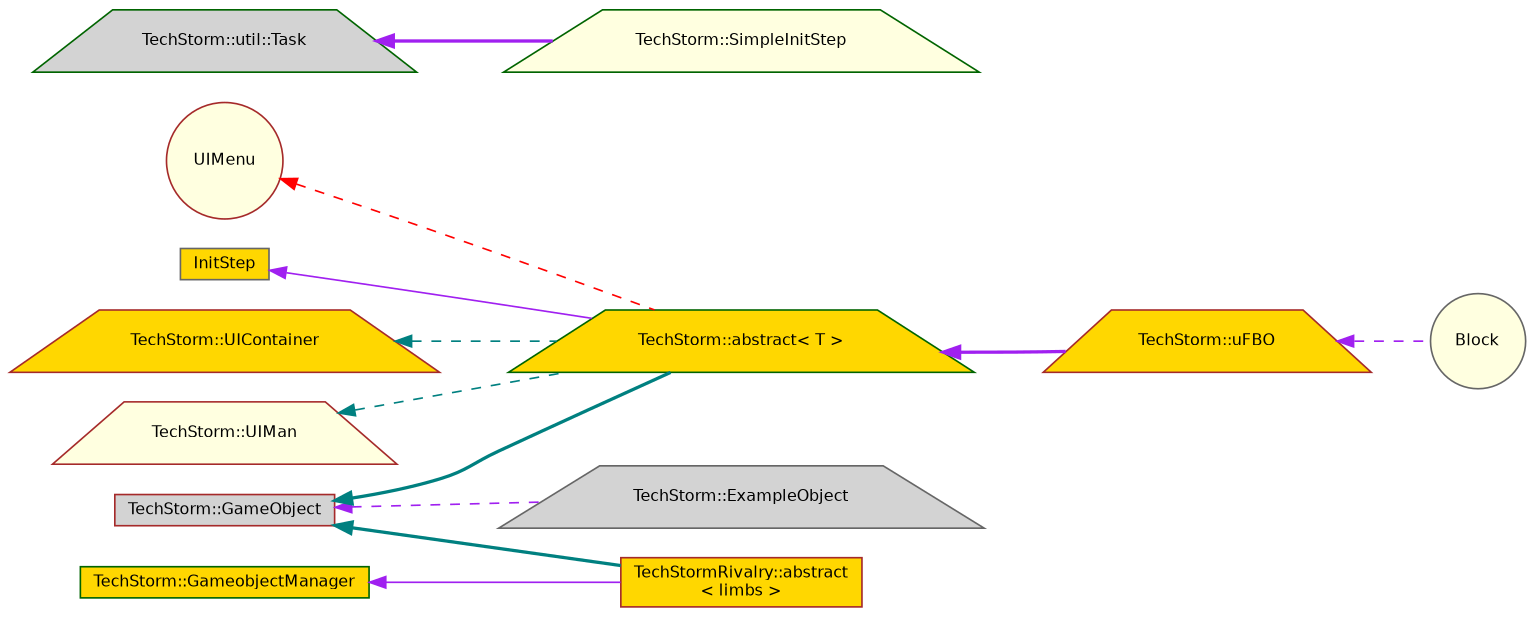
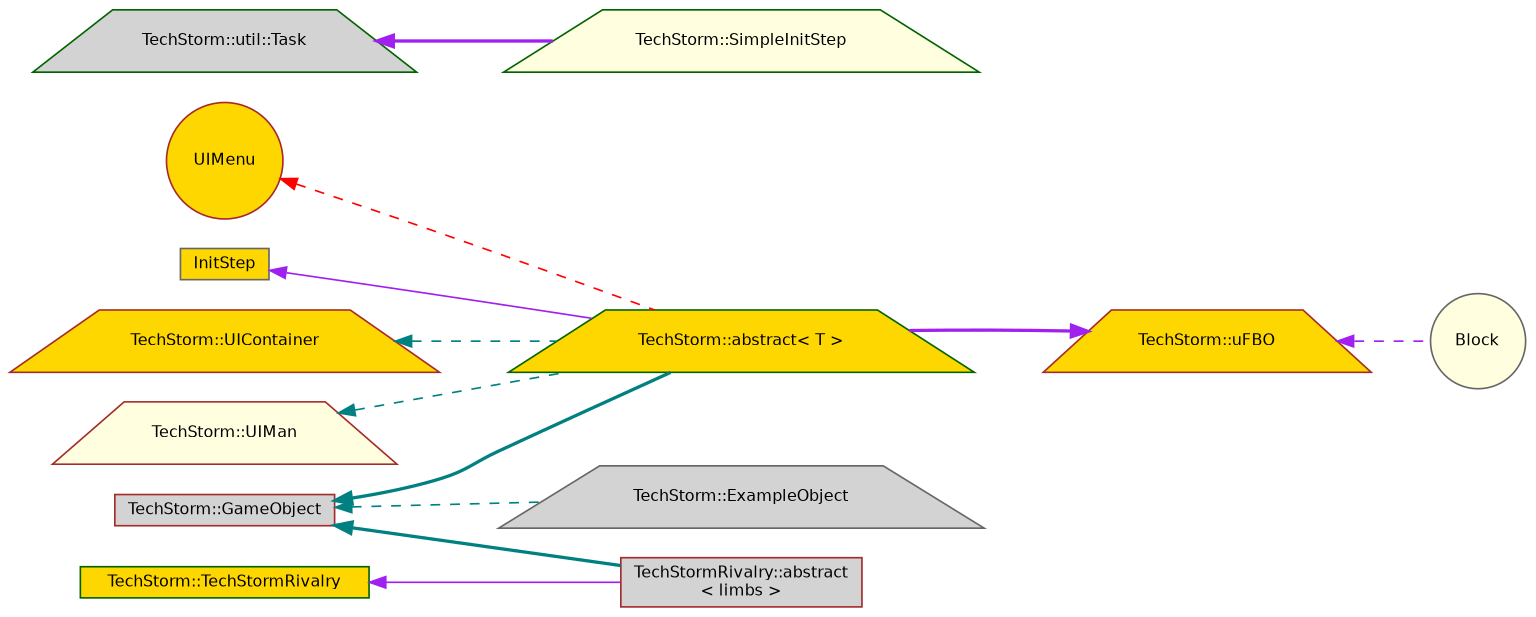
(225, 161) -> (225, 161)
(1013, 352) -> (990, 330)
(446, 505) -> (446, 505)
(225, 582) -> (225, 582)
(741, 582) -> (741, 582)
